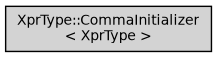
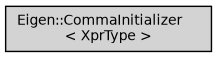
(109, 29) -> (109, 29)
